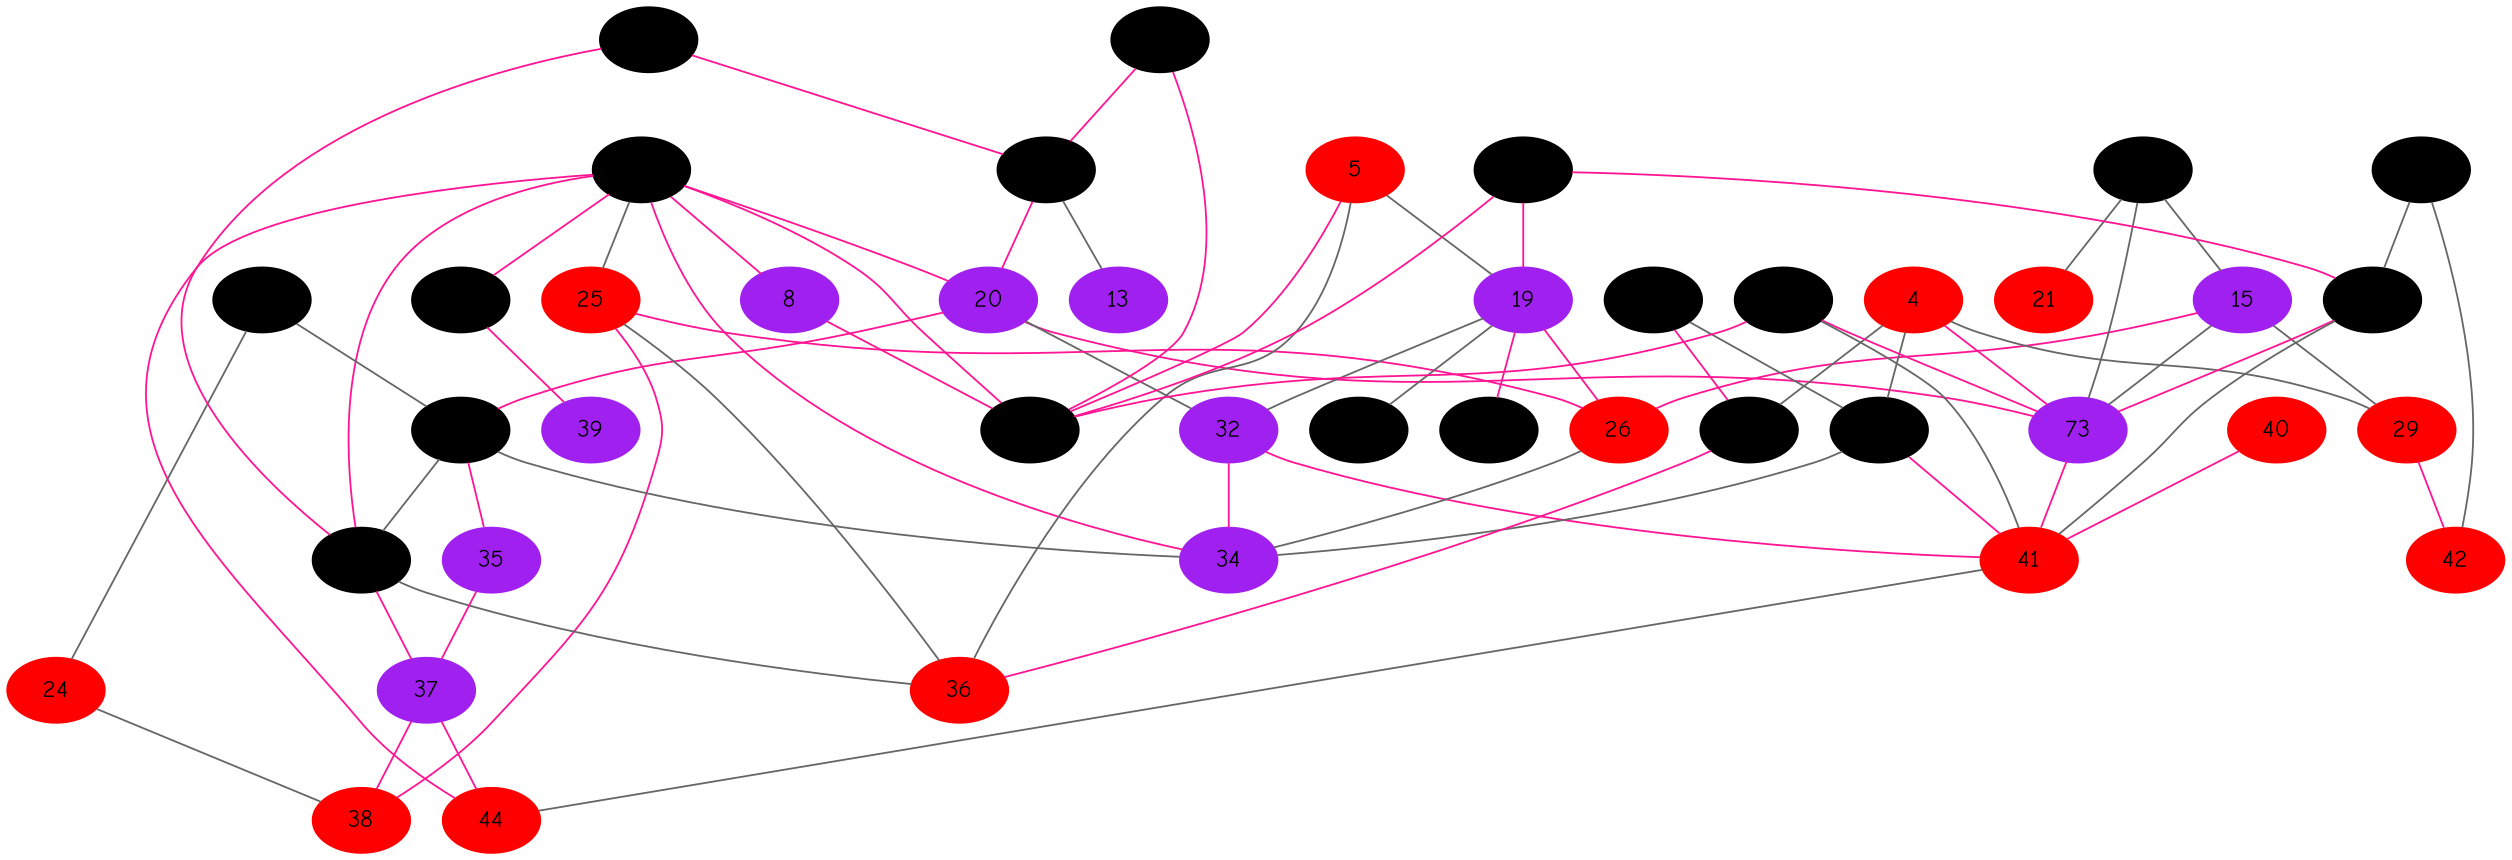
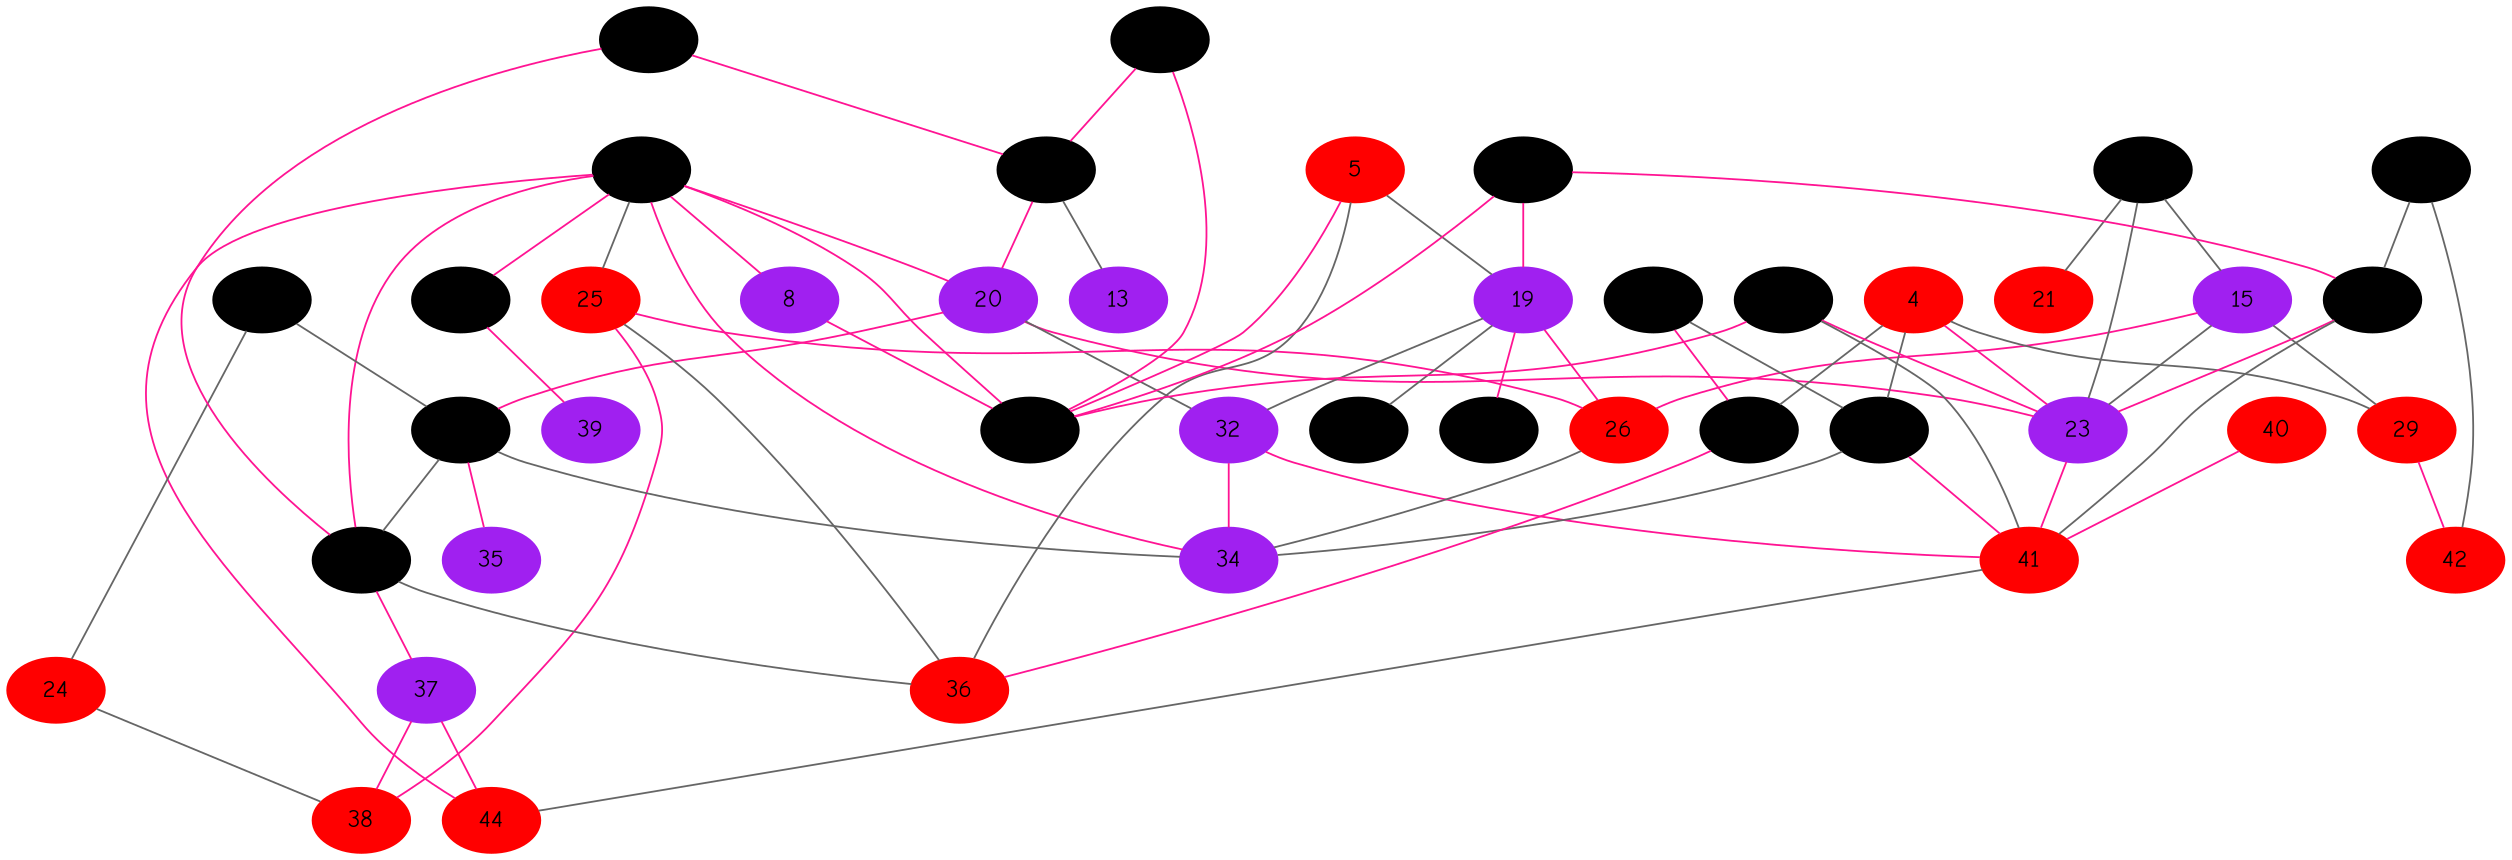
(2078, 430) -> (2078, 430)
(459, 625) -> none
